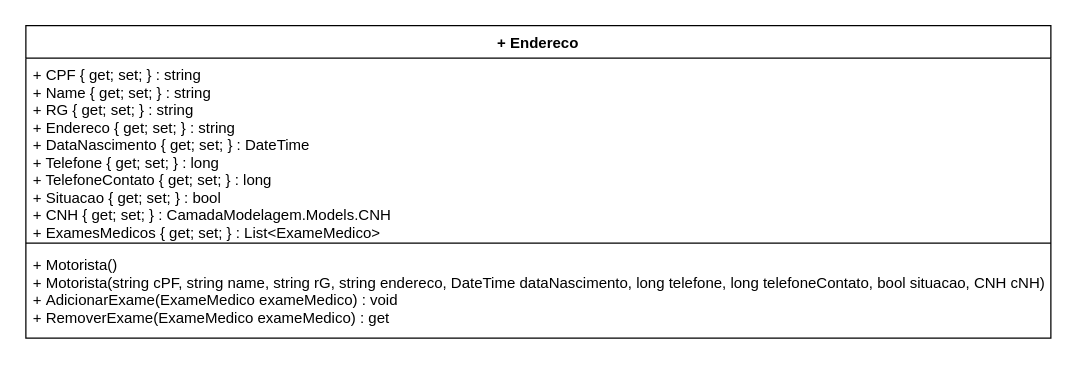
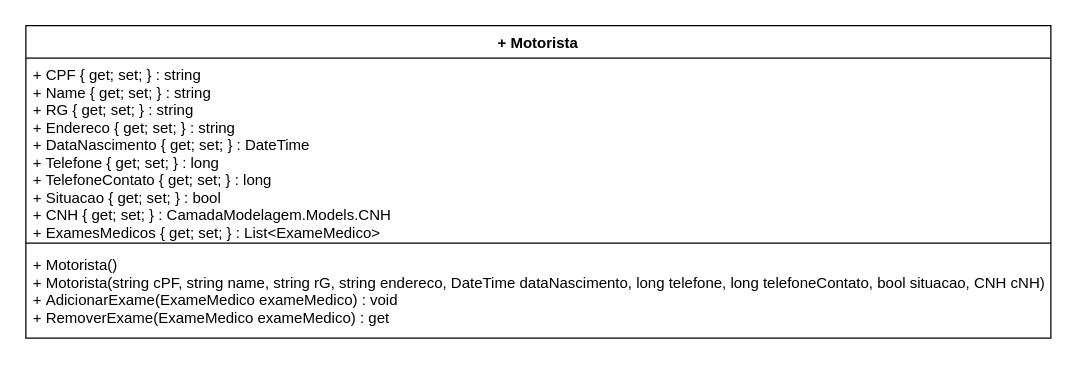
(538, 43) -> (538, 43)
